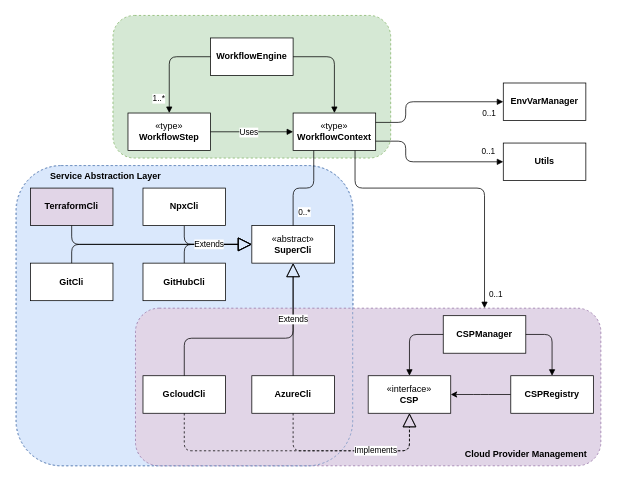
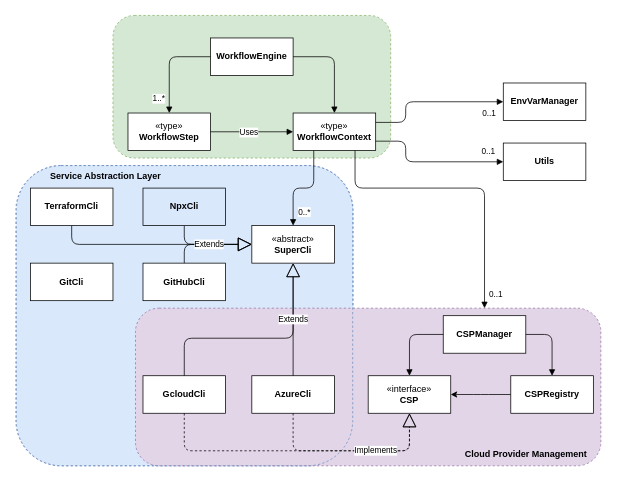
(72, 207) -> (72, 207)
(184, 207) -> (184, 207)
(293, 221) -> (293, 218)
(72, 254) -> none
